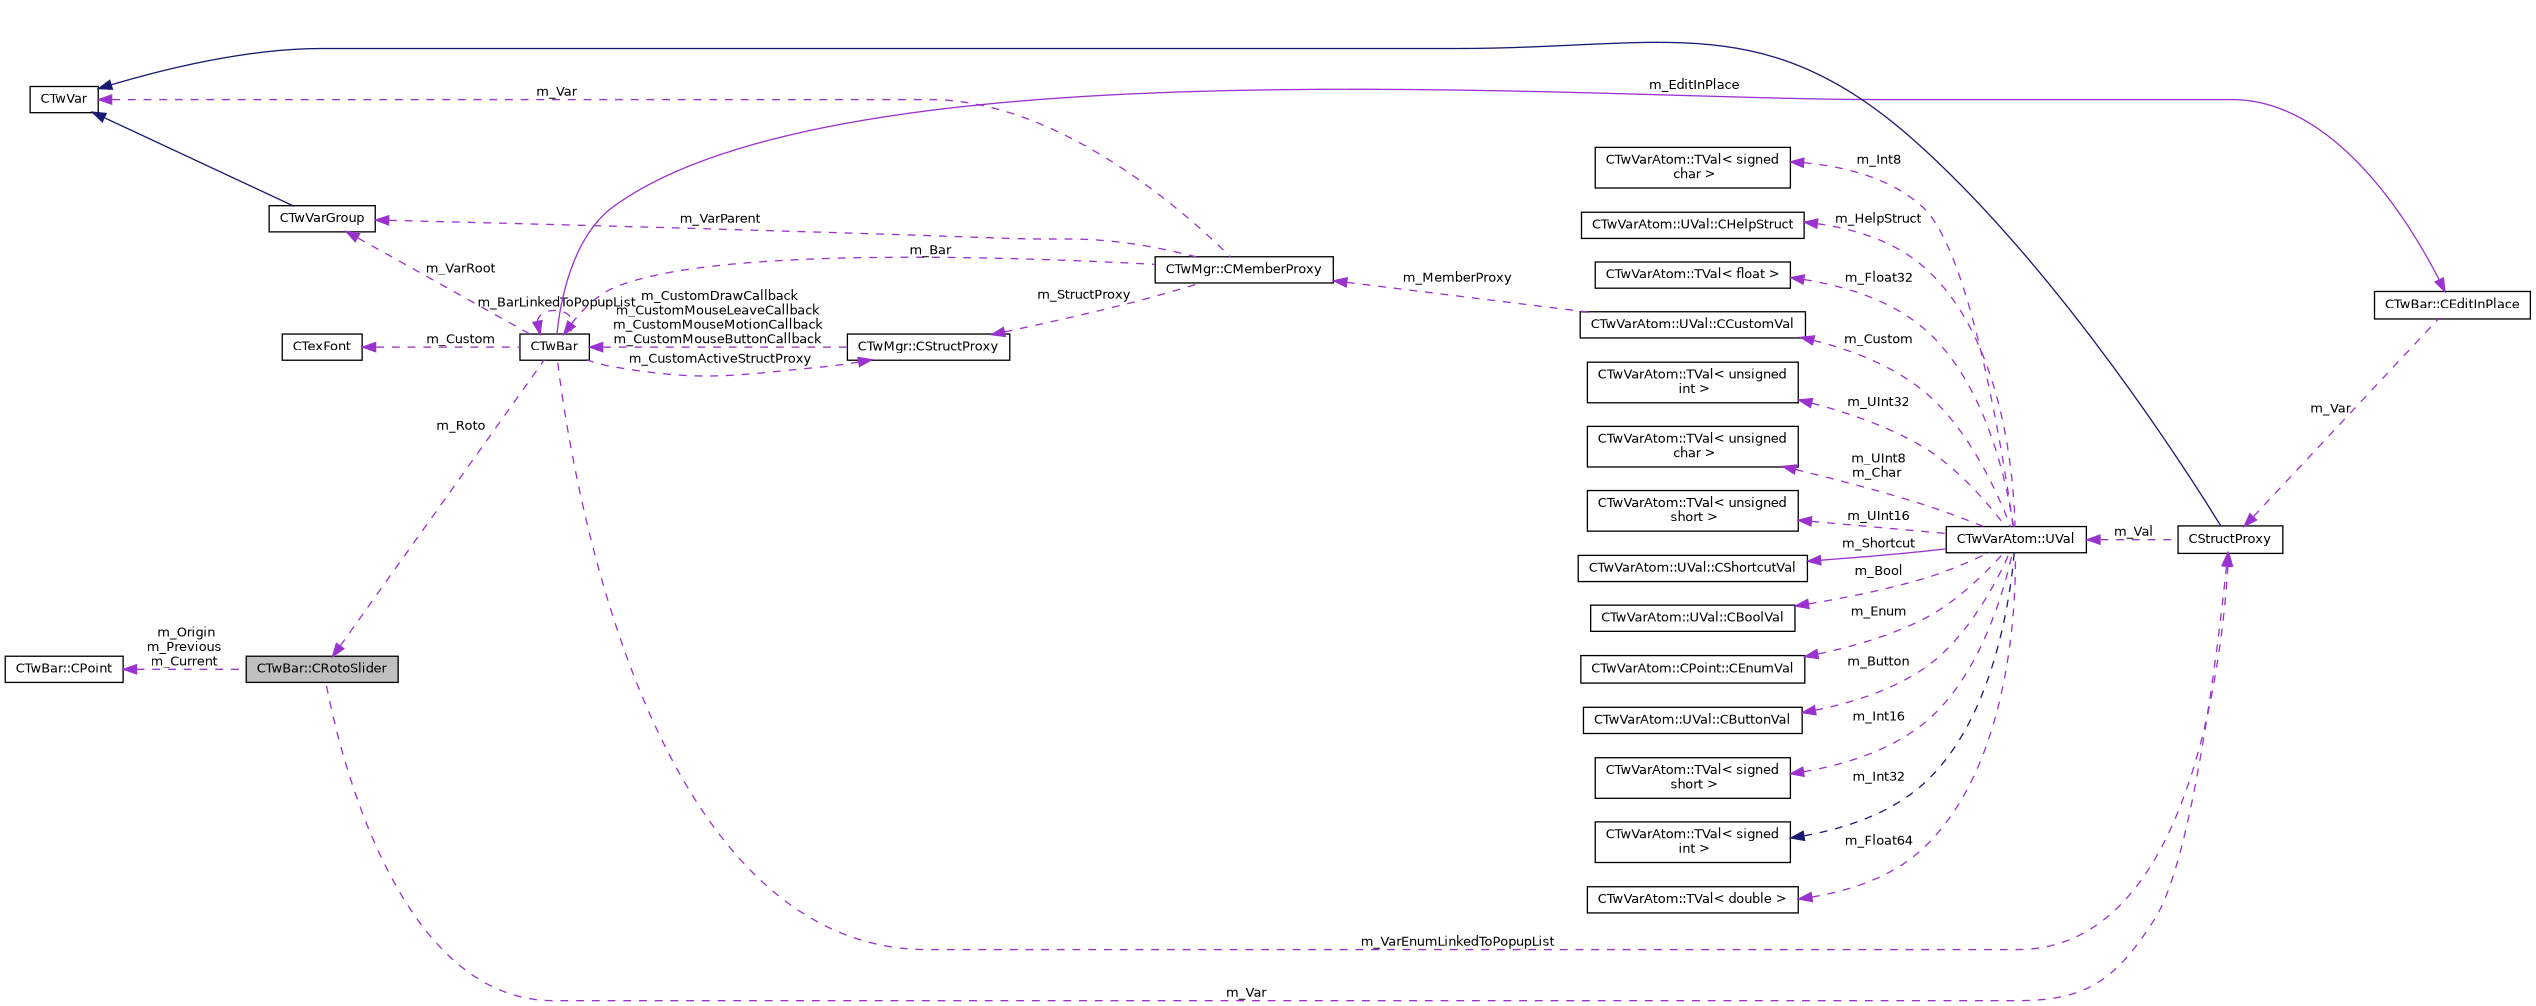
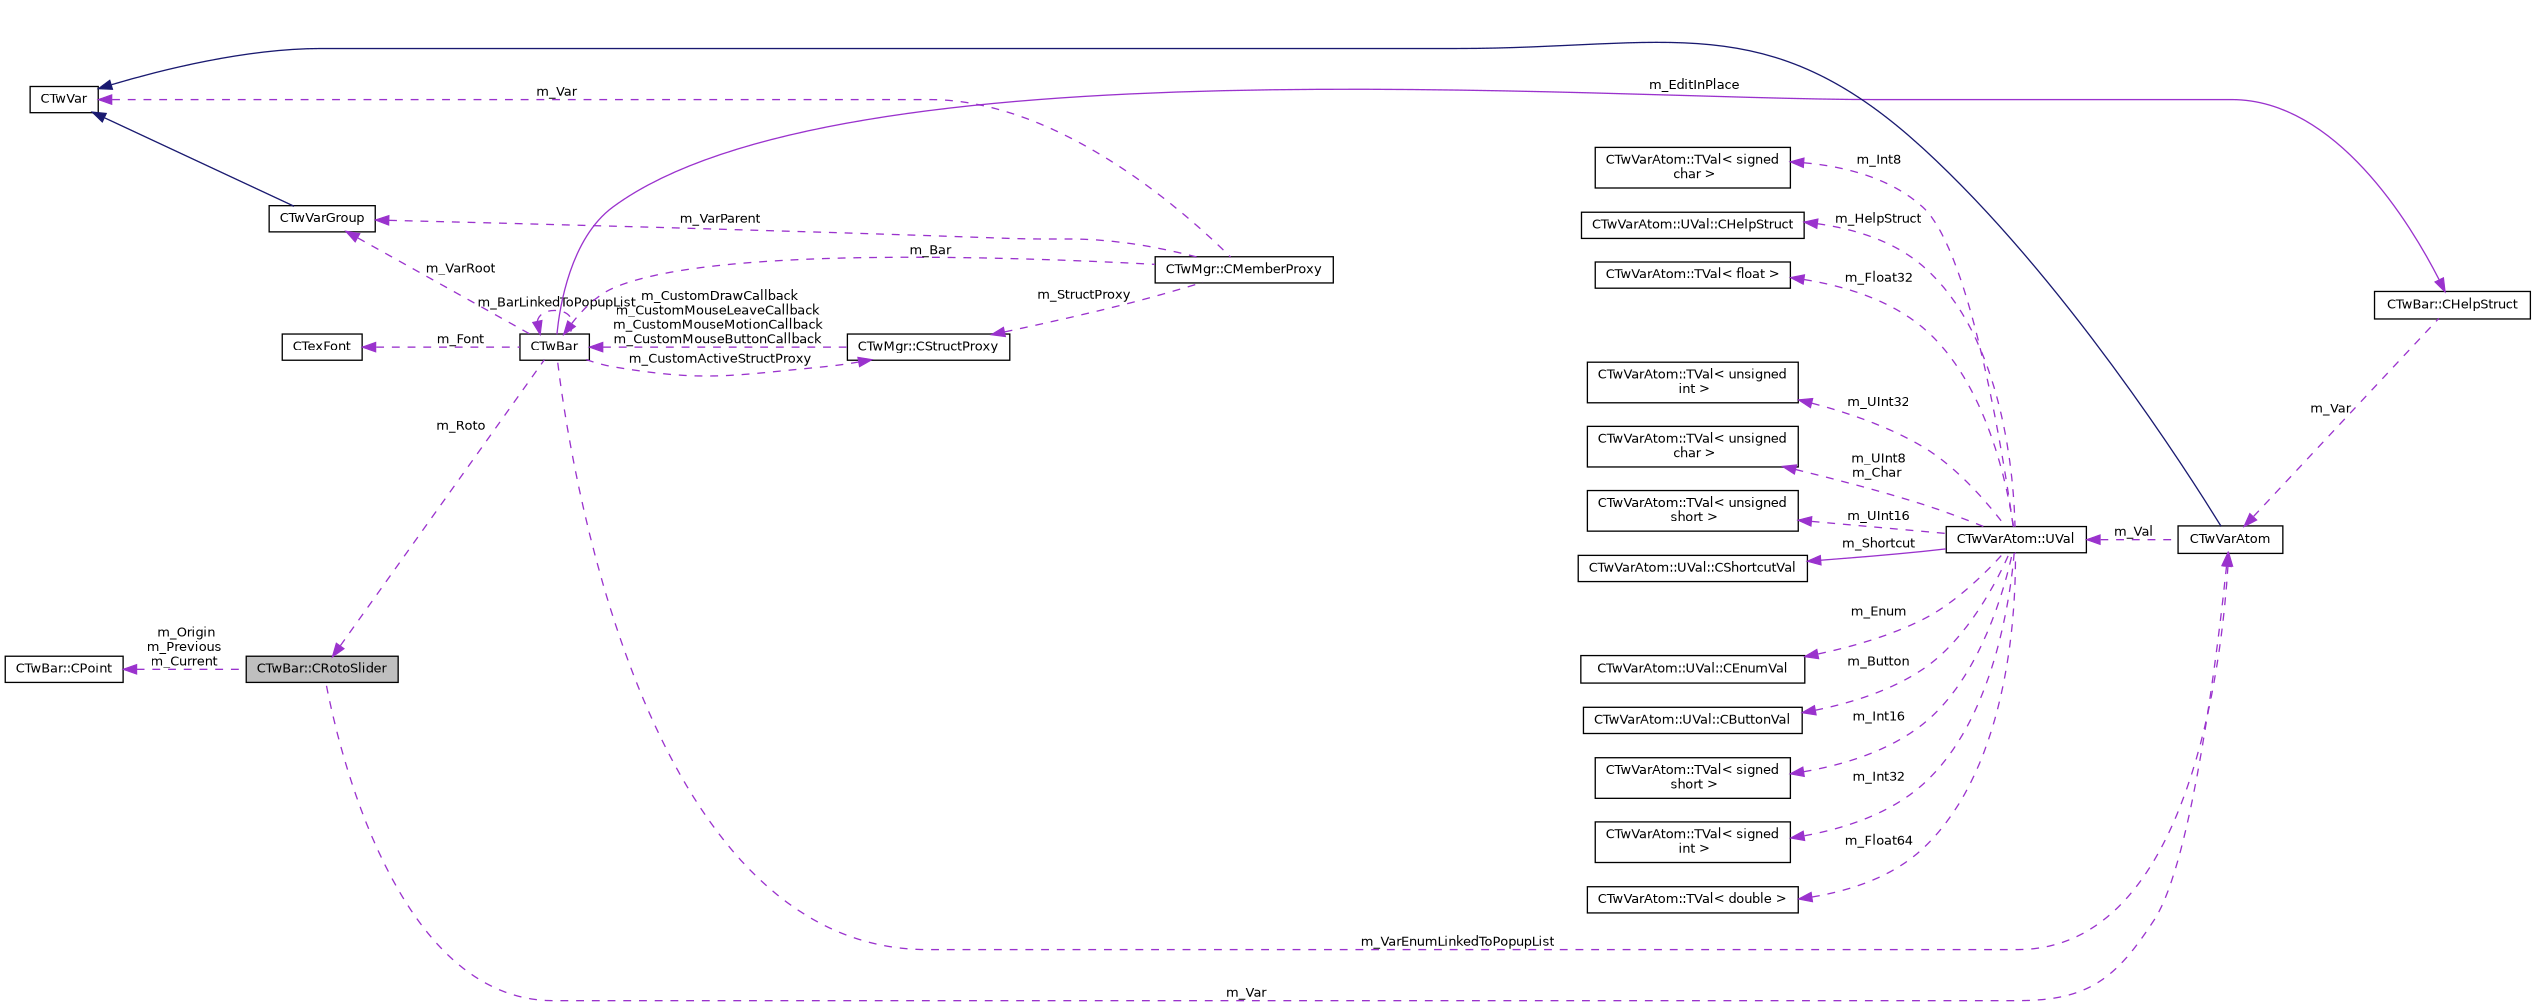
(2452, 305) -> (2452, 305)
(1693, 325) -> none
(459, 340) -> (459, 340)
(2230, 540) -> (2230, 540)
(1693, 618) -> none
(1693, 669) -> (1693, 669)
(1961, 736) -> (1961, 736)
